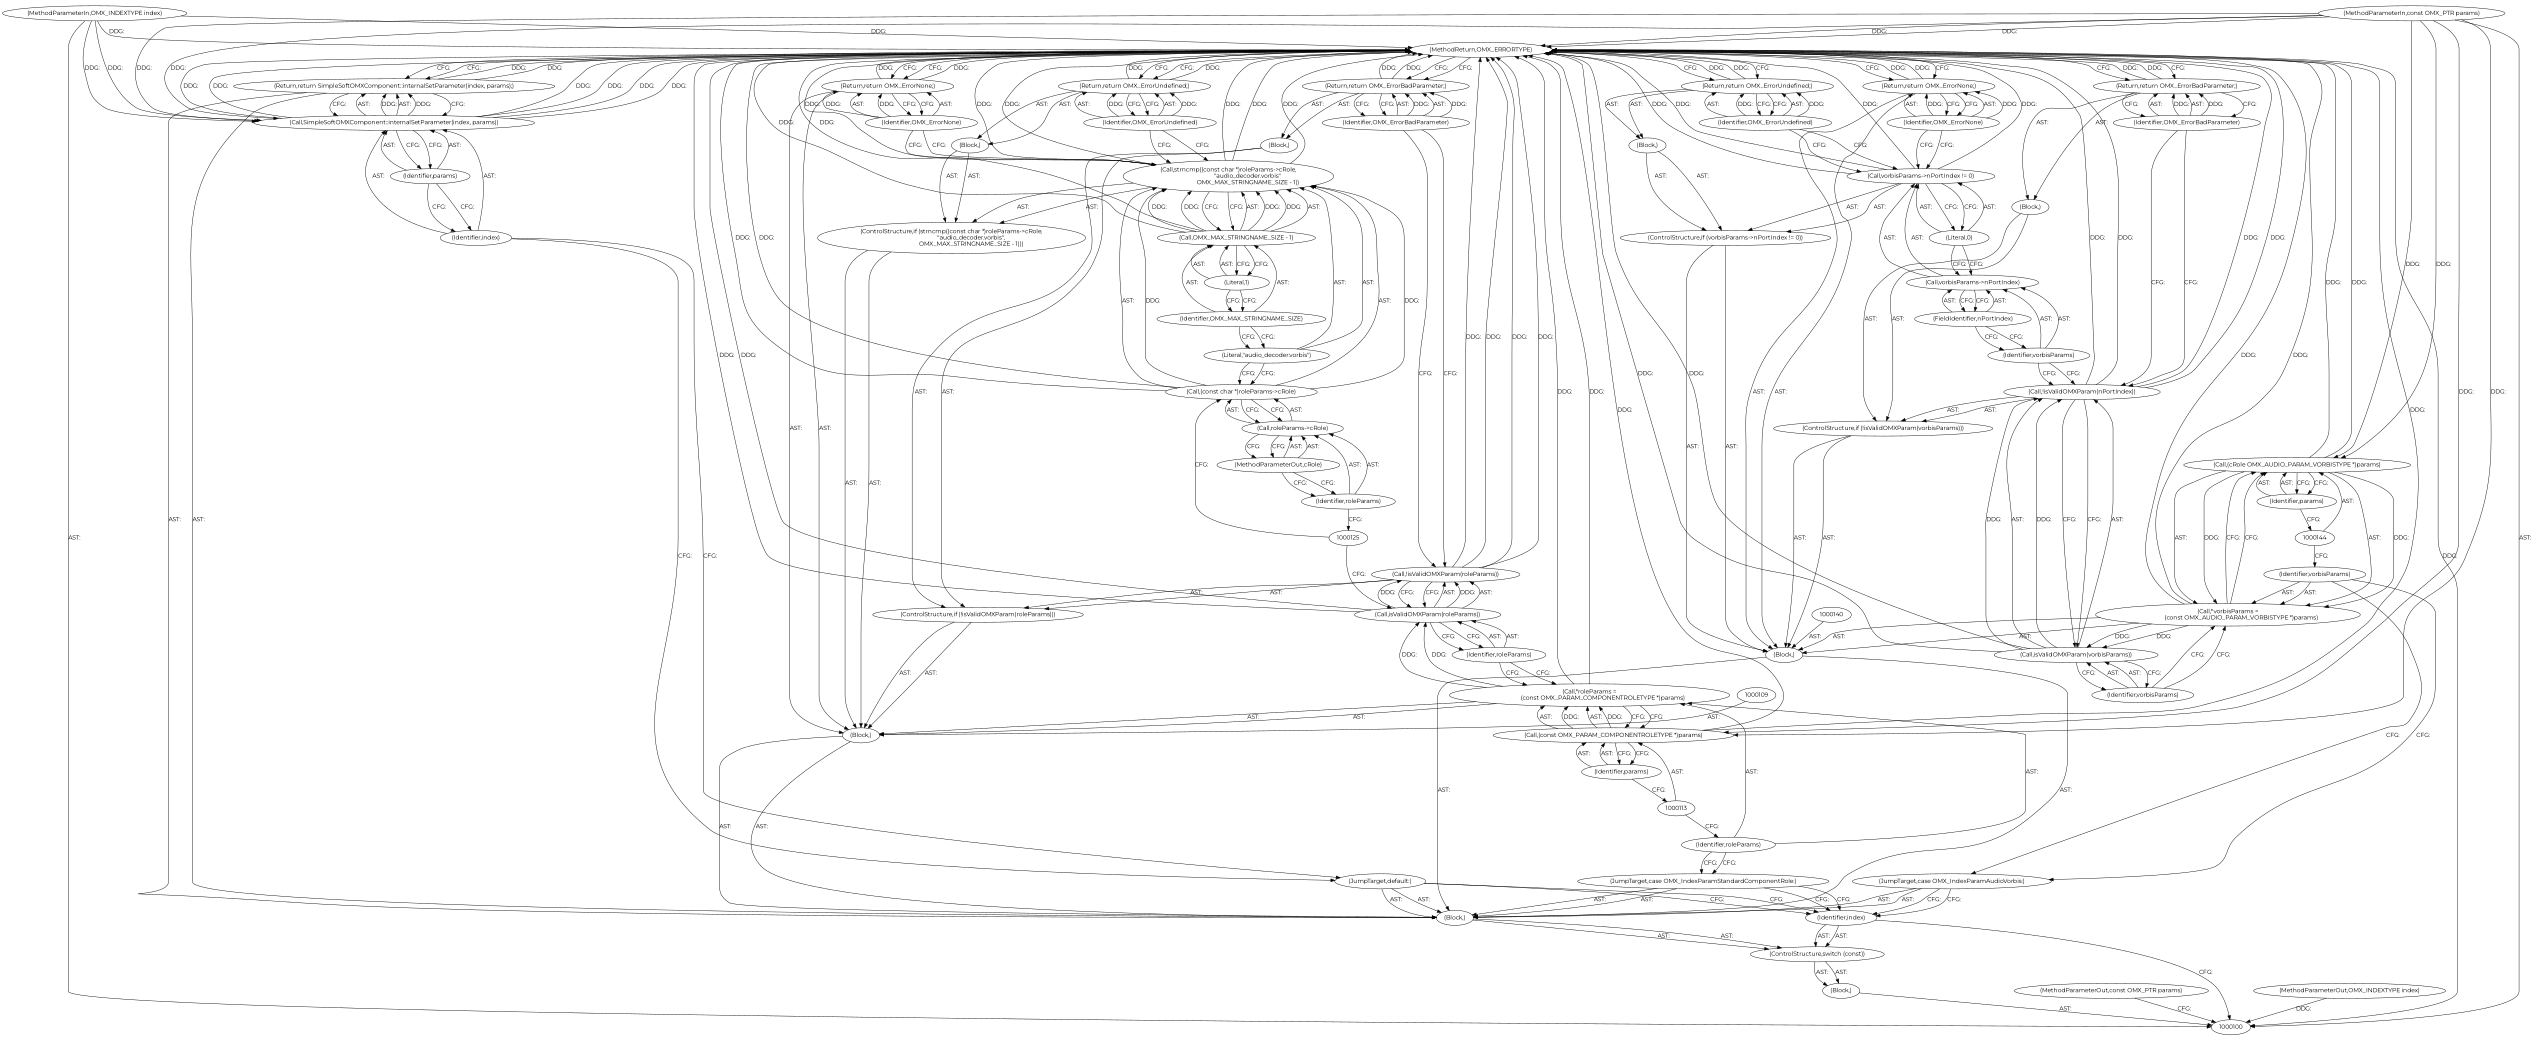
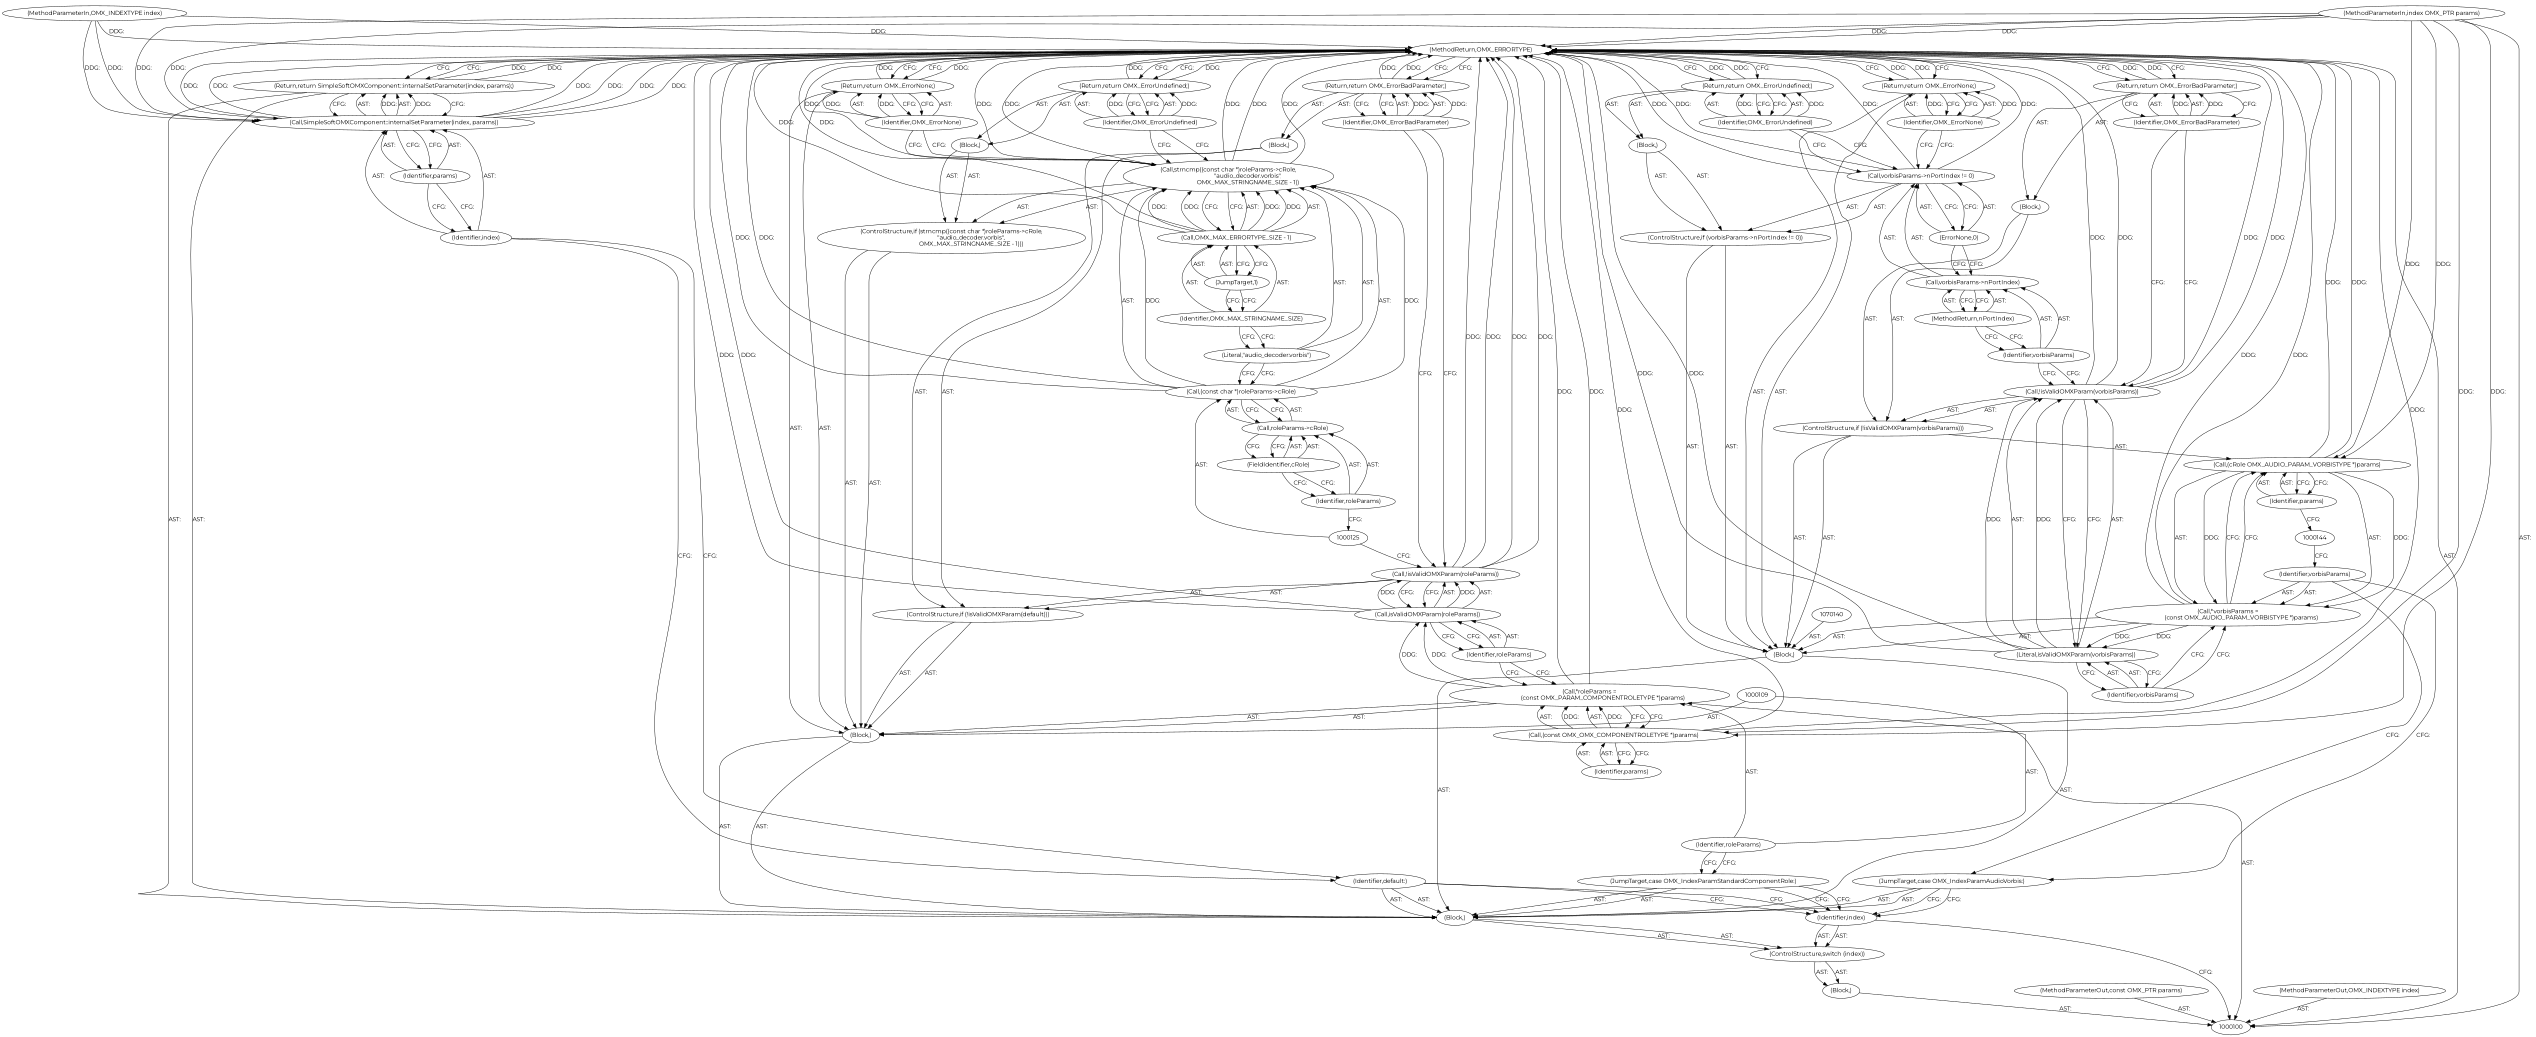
(2412, 13) -> (2412, 13)
(1236, 238) -> (1236, 238)
(1959, 238) -> (1959, 238)
(1237, 283) -> (1237, 283)
(1973, 319) -> (1973, 319)
(2082, 392) -> (2082, 392)
(1202, 465) -> (1202, 465)
(1278, 465) -> (1278, 465)
(2342, 502) -> (2081, 446)
(2451, 556) -> (2451, 556)
(1355, 586) -> (1388, 556)
(978, 615) -> (978, 615)
(1832, 615) -> (1832, 615)
(2076, 655) -> (2076, 655)
(1613, 735) -> (1613, 735)
(1676, 808) -> none
(1380, 881) -> (1380, 881)
(1817, 954) -> (1817, 954)
(2185, 1009) -> (2185, 1009)
(2304, 1009) -> (2304, 1009)
(649, 1014) -> (2089, 801)
